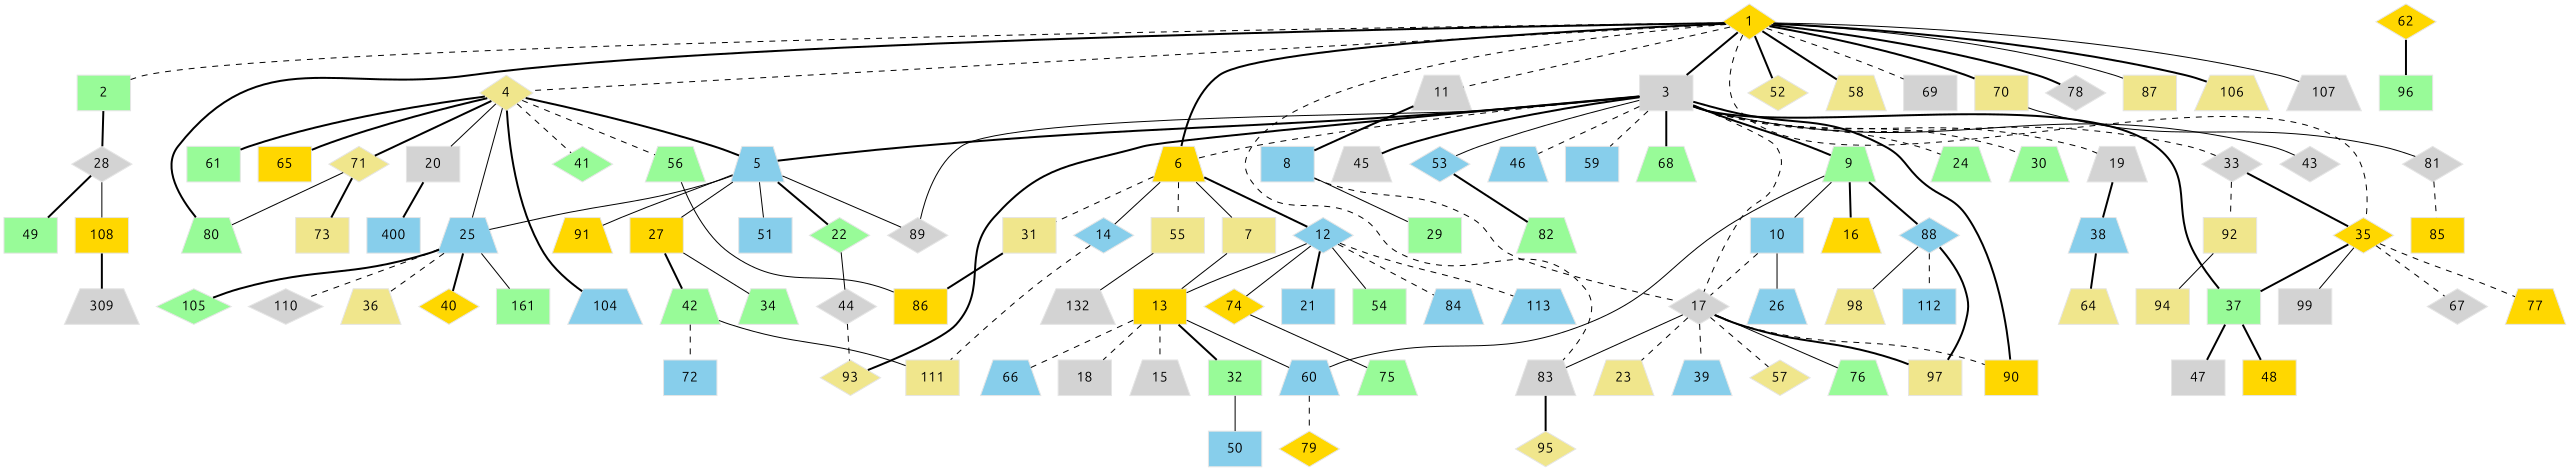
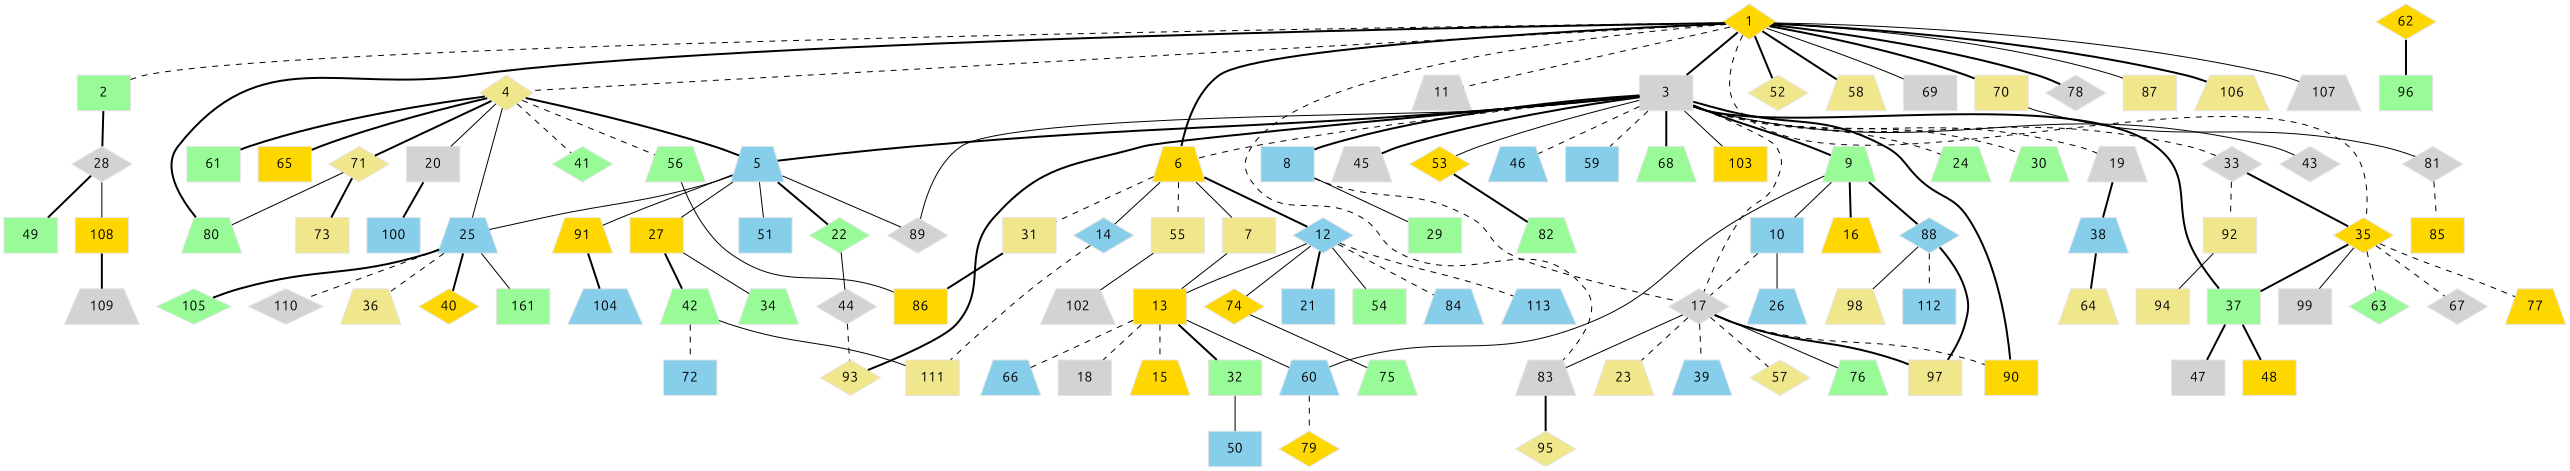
(1836, 52) -> (1836, 52)
(1341, 138) -> (1475, 113)
(1440, 164) -> (1440, 164)
none -> (1740, 164)
(525, 210) -> (594, 271)
(394, 235) -> (394, 235)
(102, 307) -> (102, 307)
(1078, 307) -> (1078, 307)
none -> (2379, 307)
(1160, 378) -> (1160, 378)
